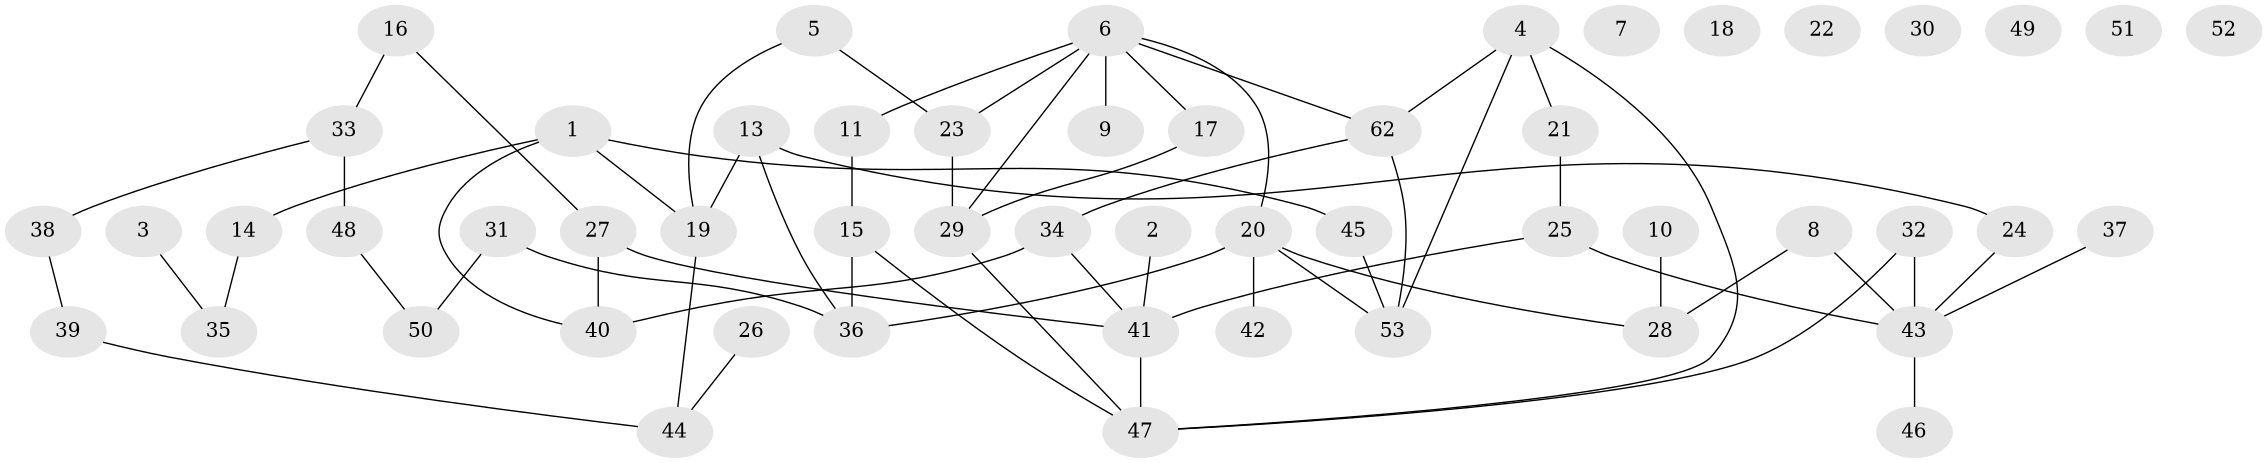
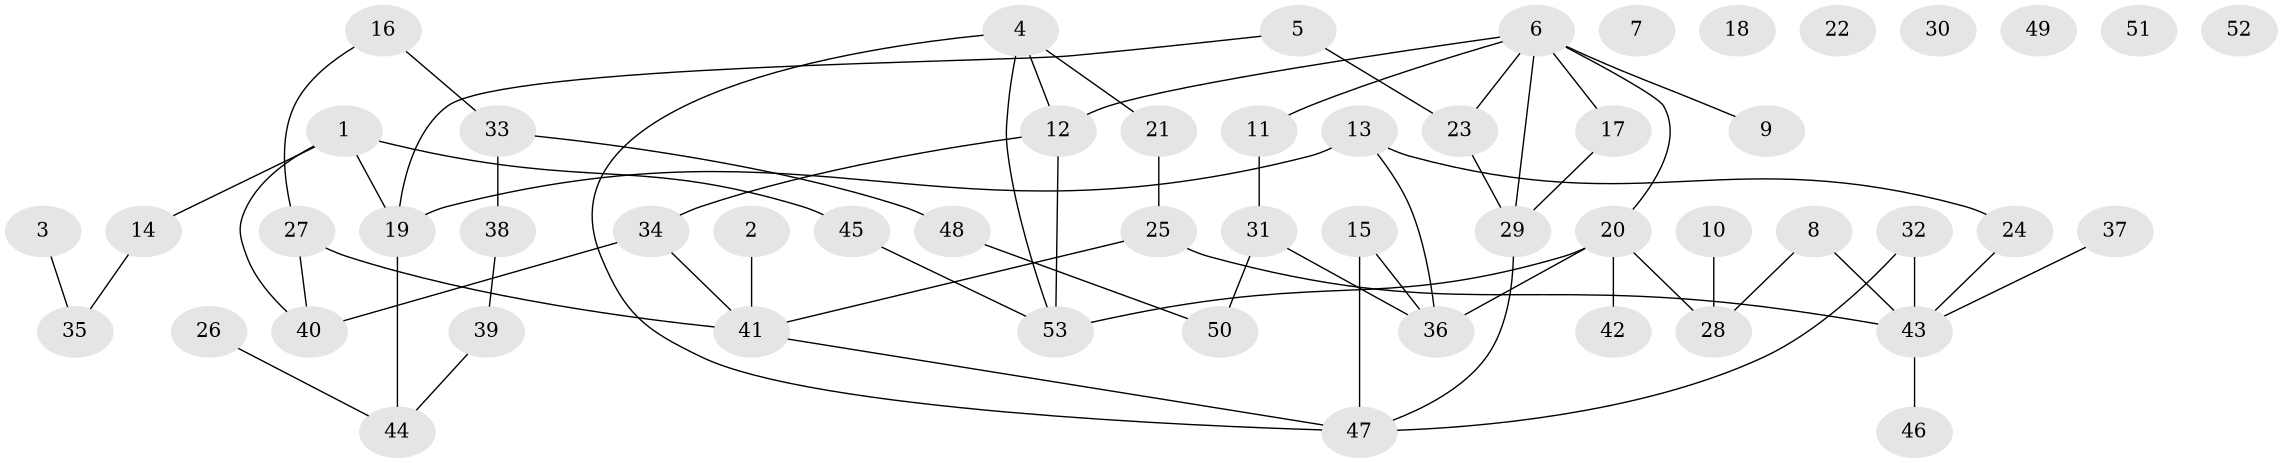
(1383, 131) -> (1058, 131)
(852, 181) -> (1259, 181)
